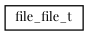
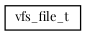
(44, 18) -> (43, 18)
